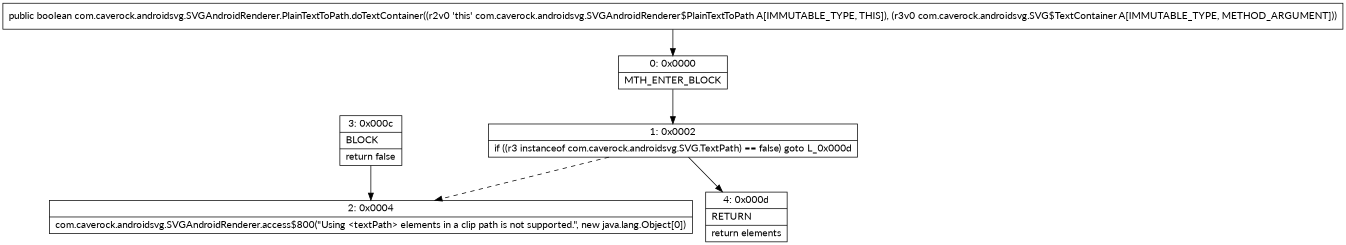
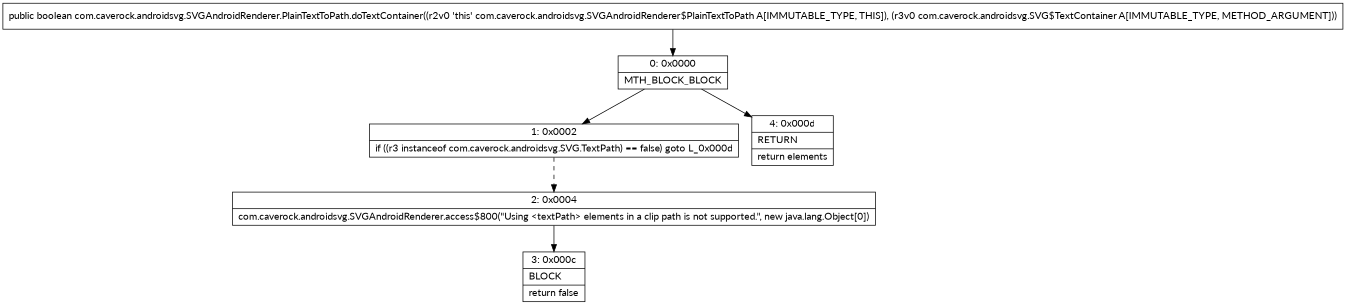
(673, 80) -> (673, 80)
(703, 172) -> (723, 101)
(371, 179) -> (554, 235)
